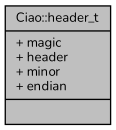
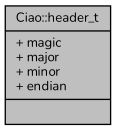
(42, 57) -> (38, 57)
